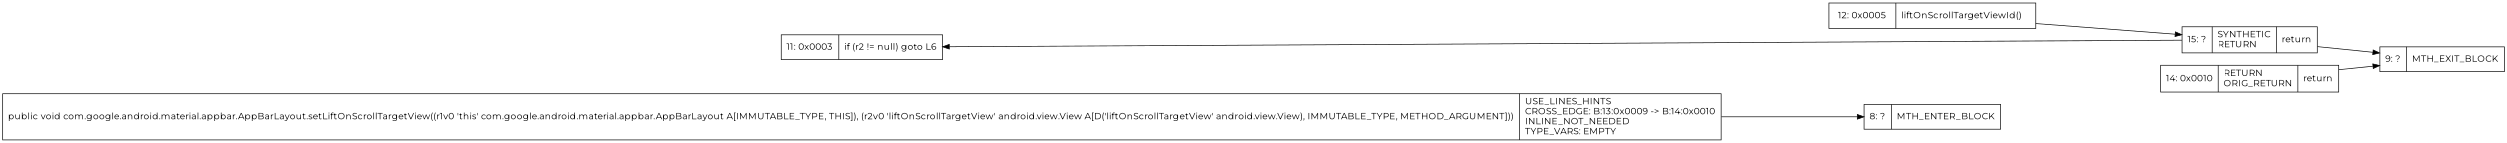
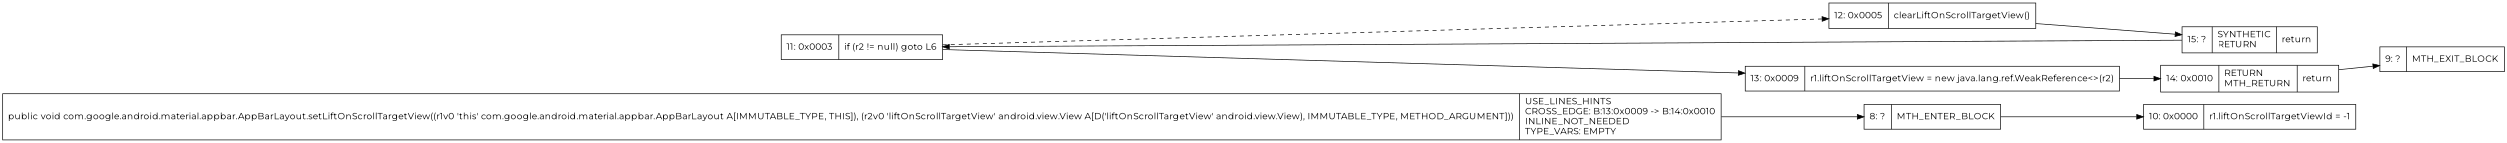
(1962, 15) -> (1962, 15)
none -> (1382, 32)
(2345, 49) -> none
none -> (1932, 79)
(2258, 83) -> (2258, 83)
none -> (2250, 117)
